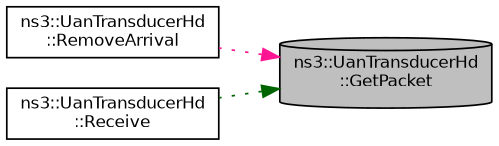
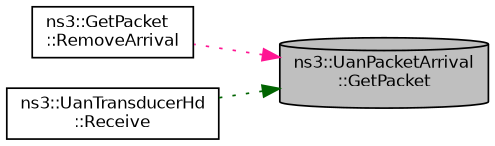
(113, 32) -> (113, 32)
(386, 73) -> (384, 73)
